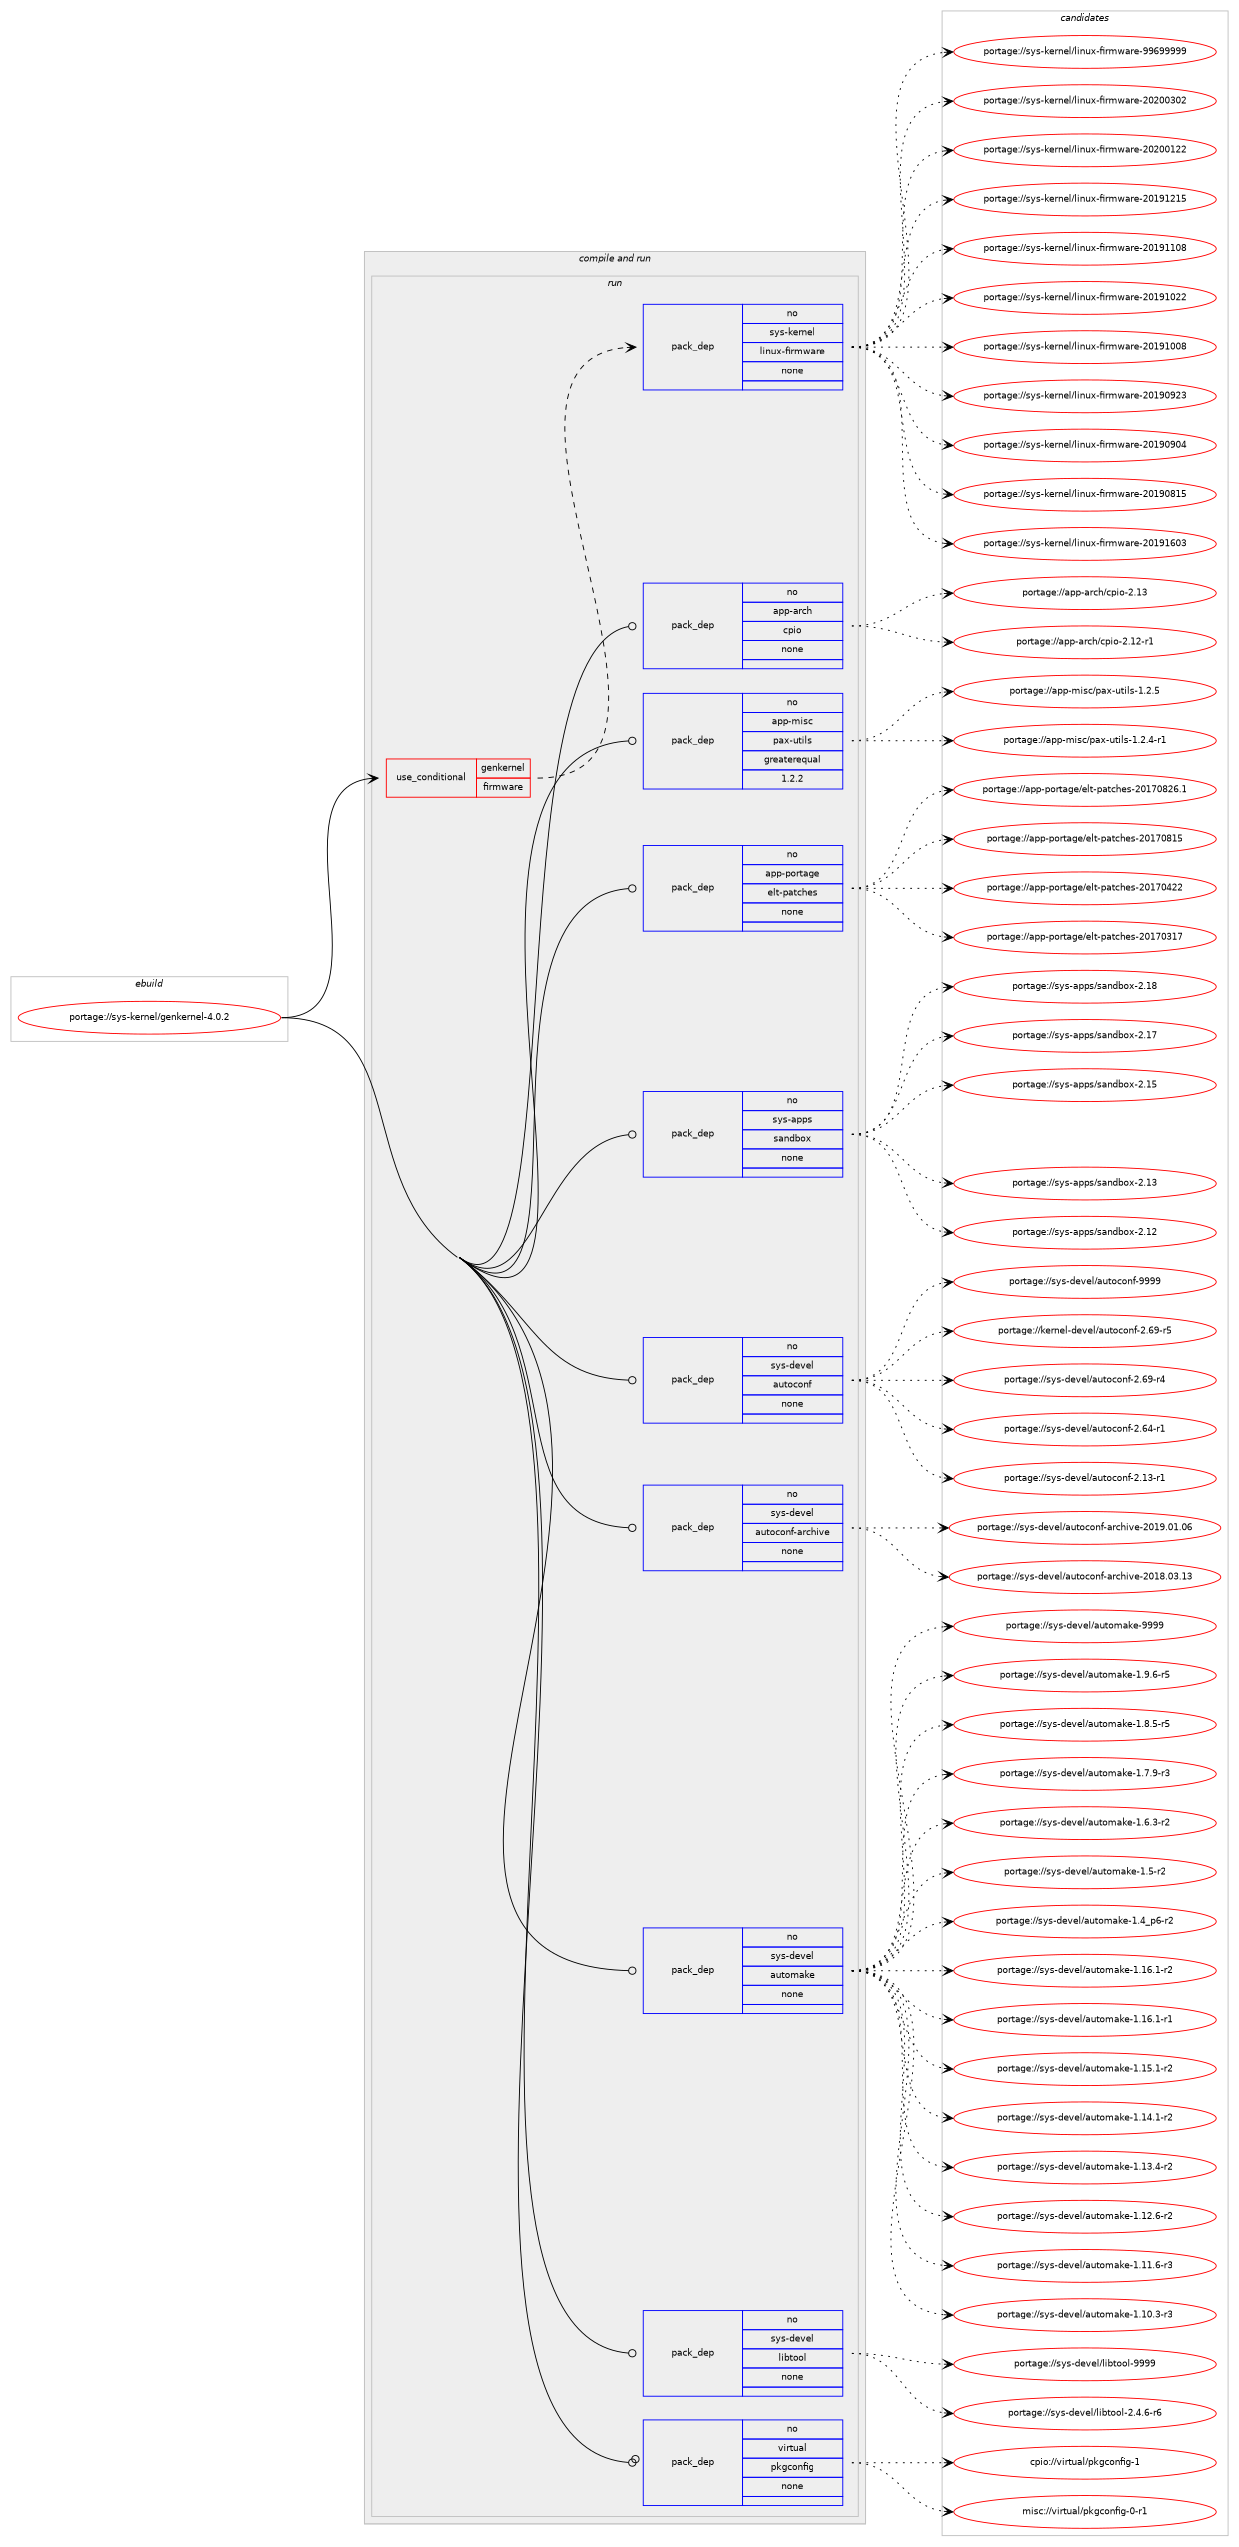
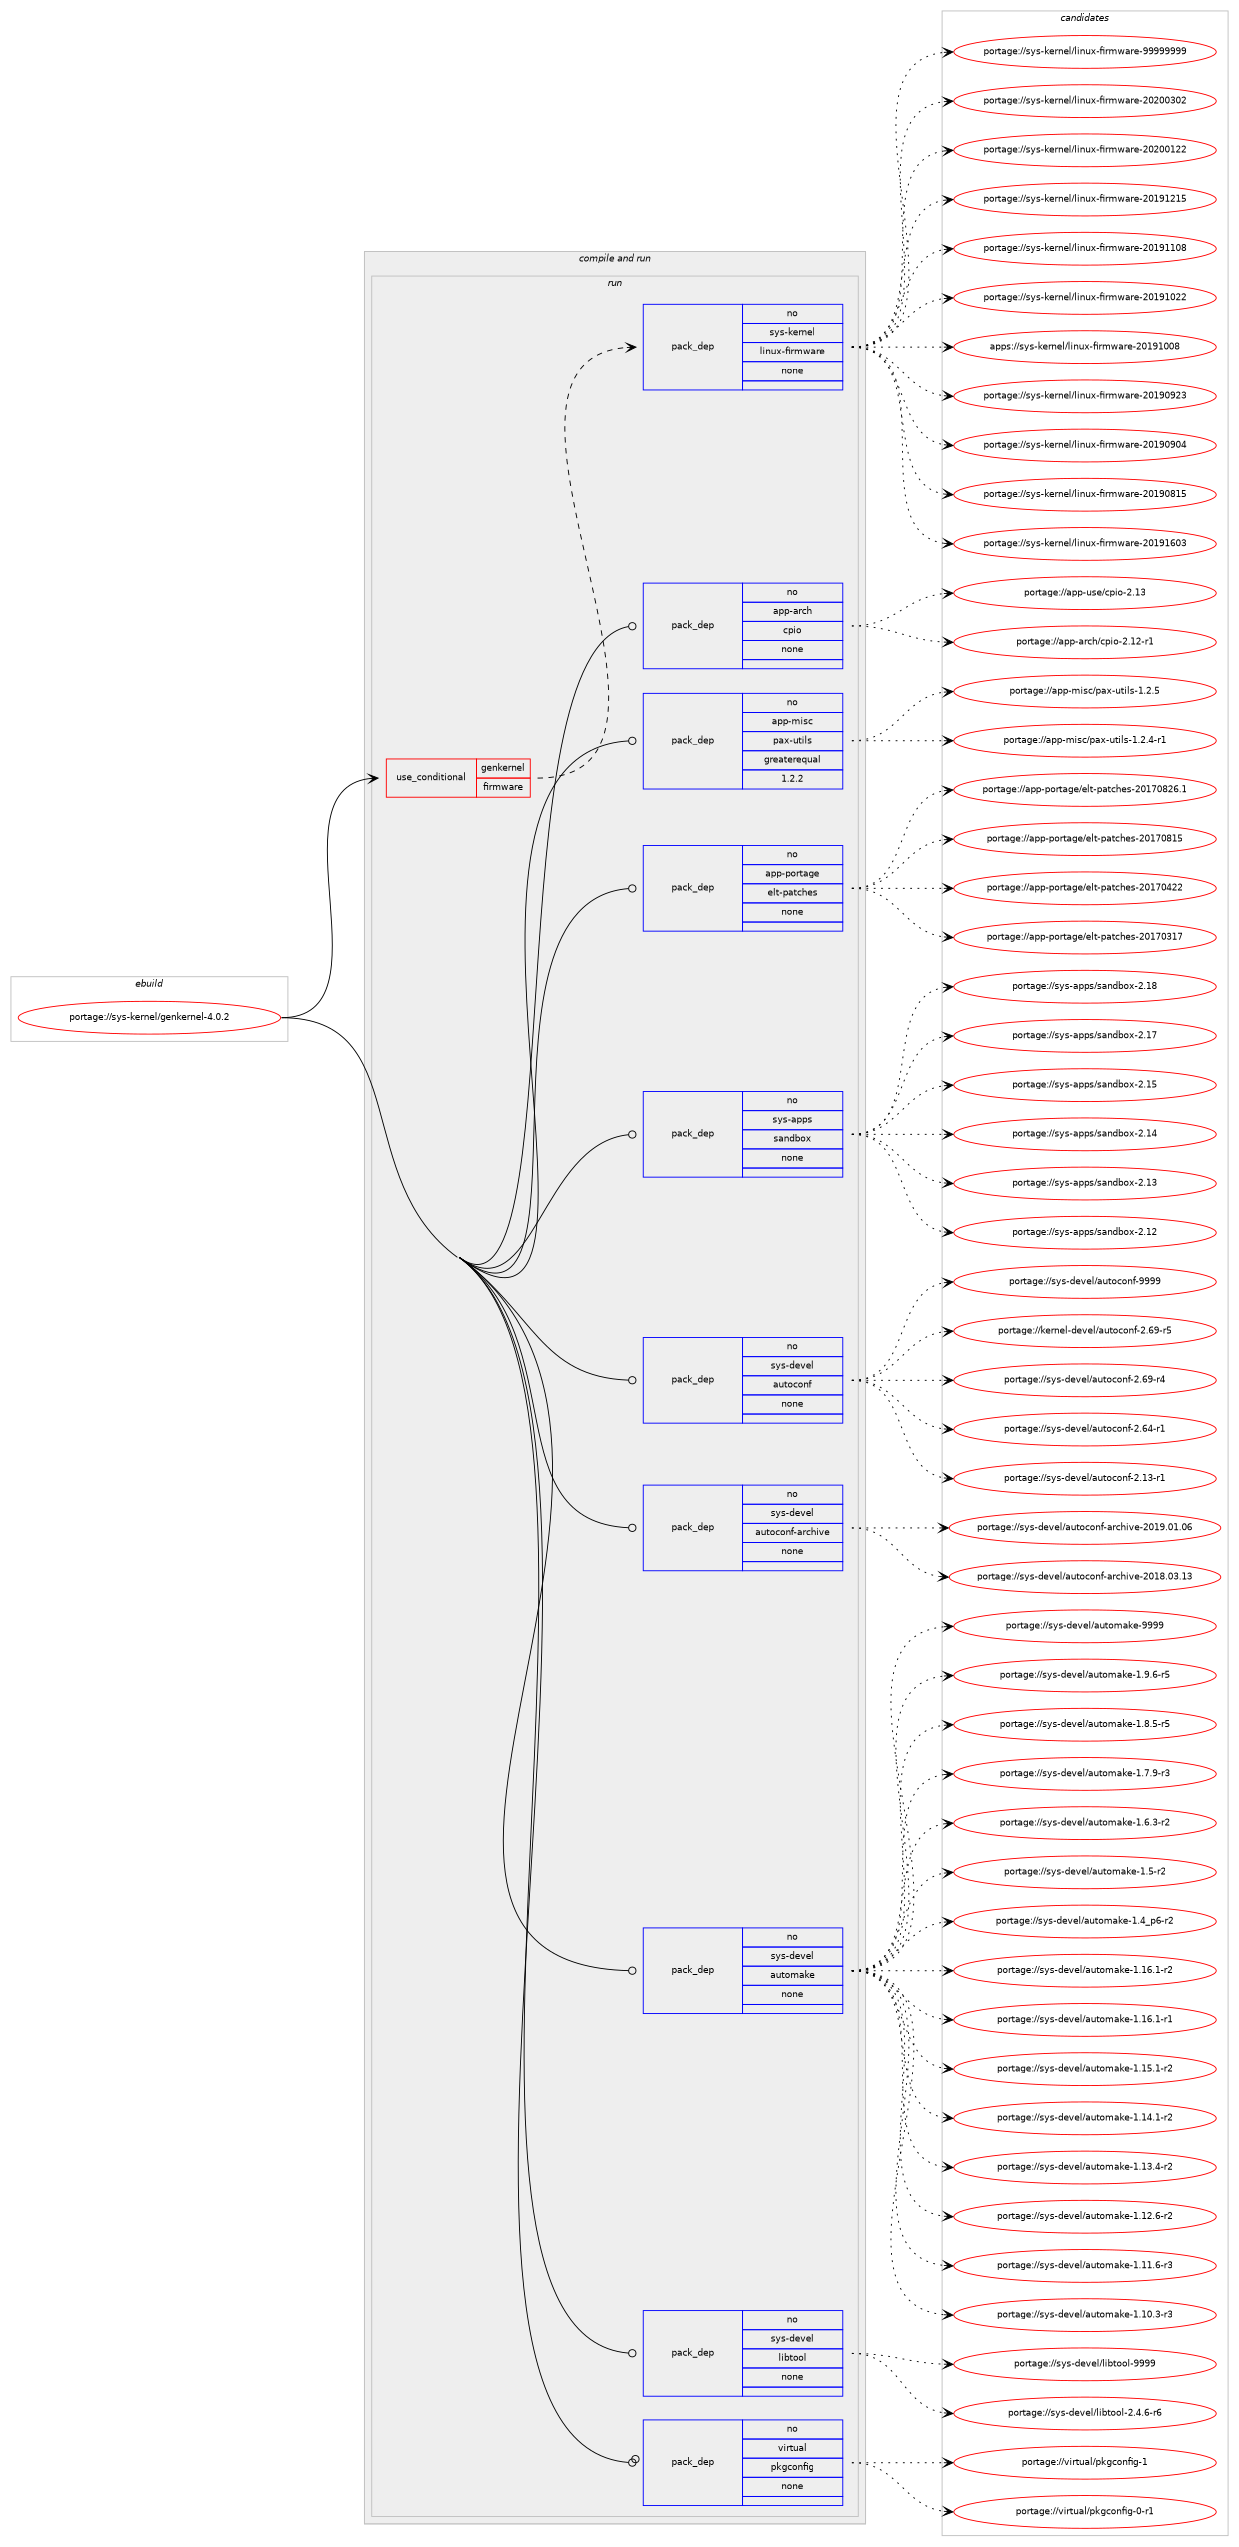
(1085, 52) -> (1085, 52)
(1085, 347) -> (1085, 347)
(1085, 593) -> (1085, 593)
none -> (1085, 1134)
(1085, 2463) -> (1085, 2463)
(1085, 2512) -> (1085, 2512)
